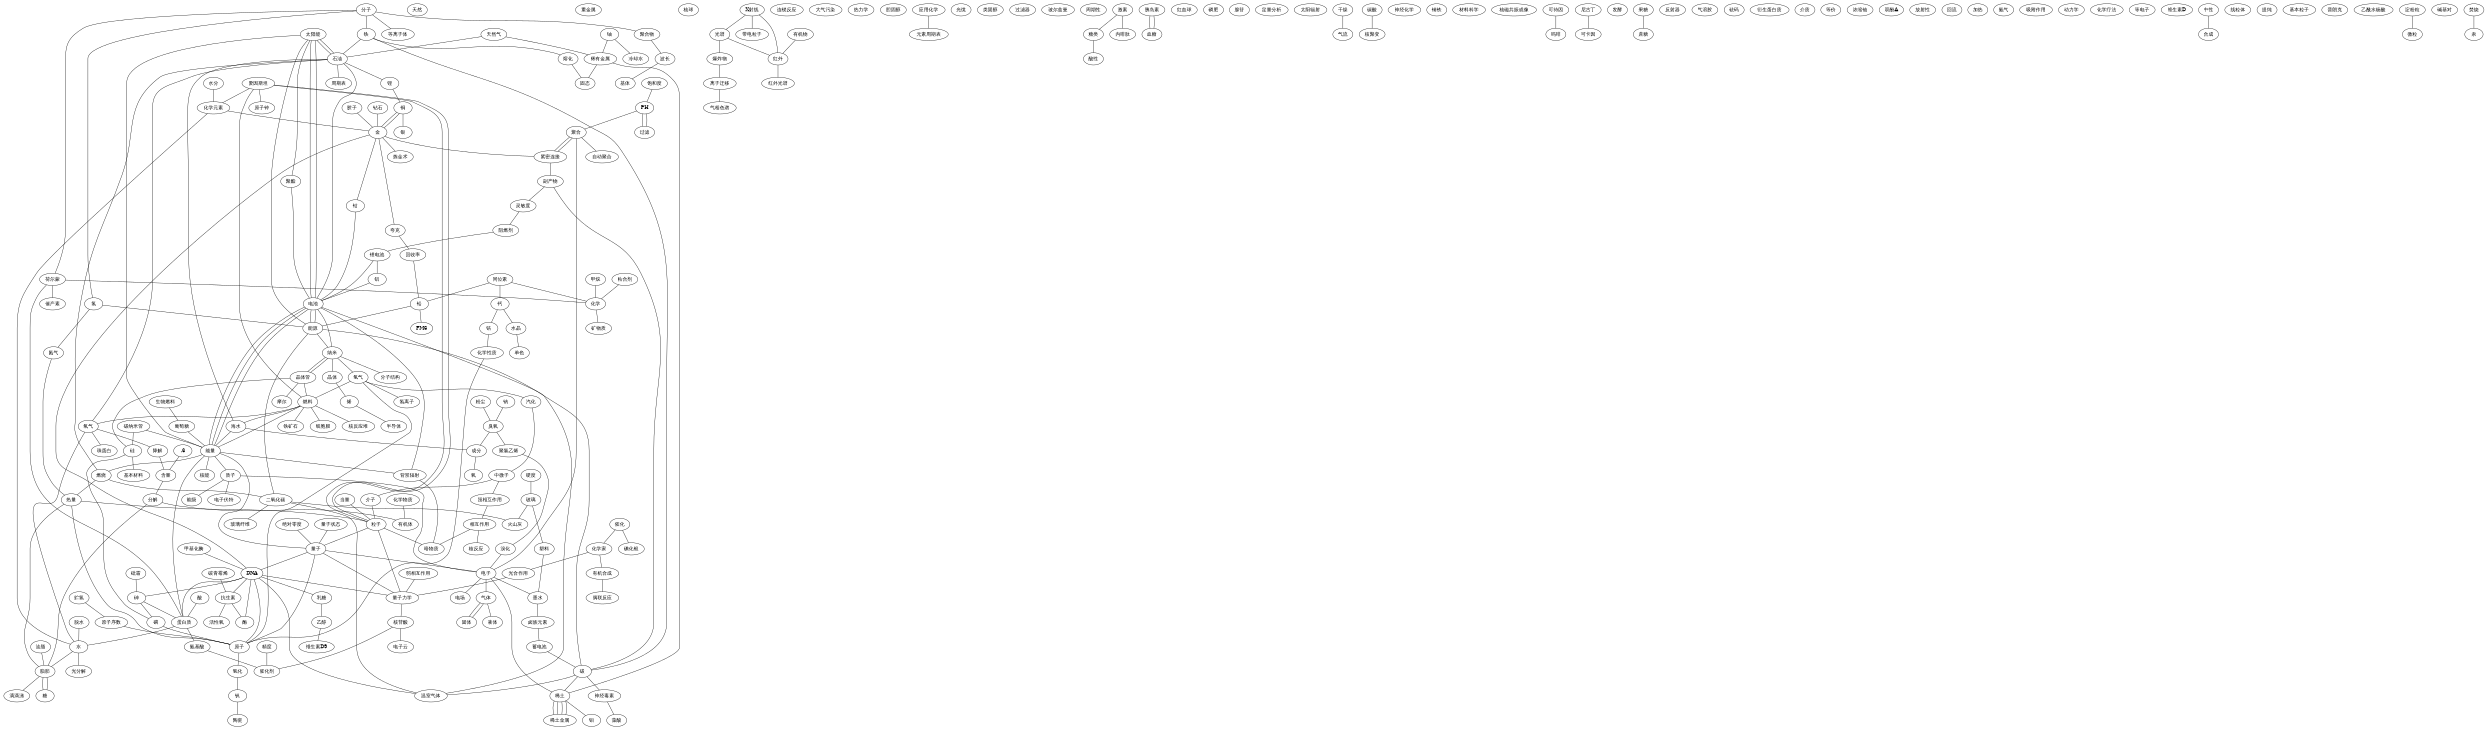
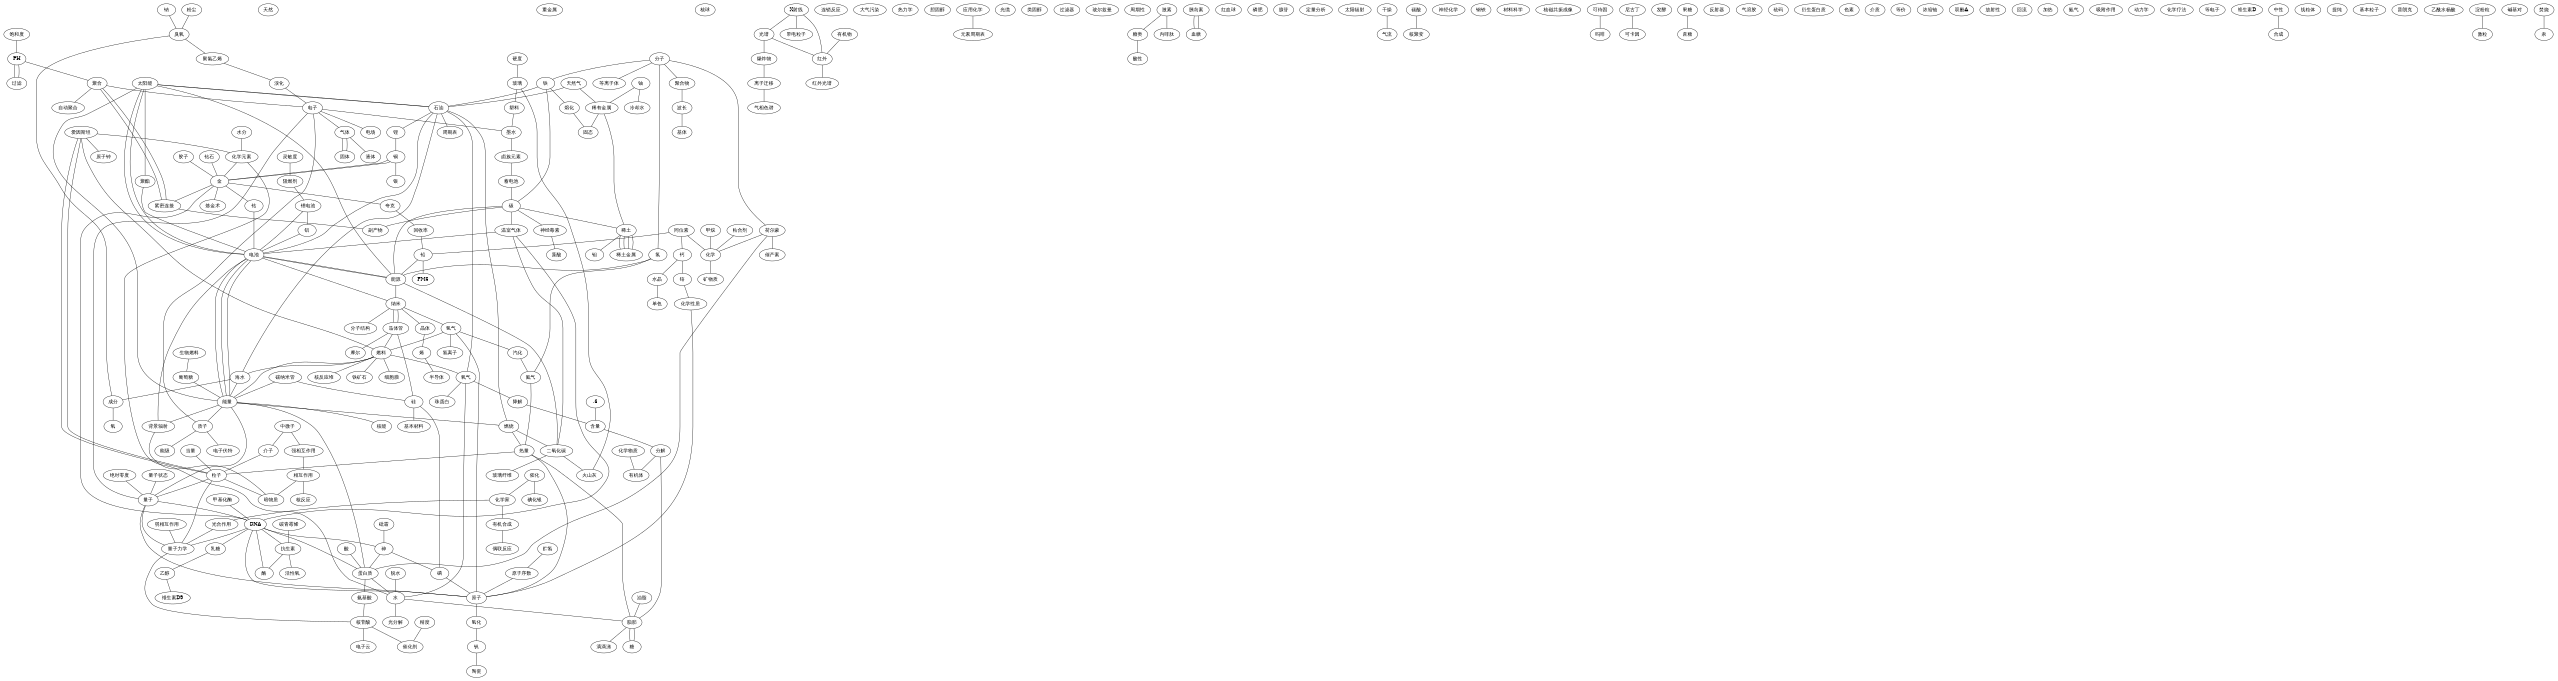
none -> (1849, 10)
(537, 194) -> none
(533, 444) -> (524, 365)
(512, 642) -> none
(232, 659) -> (364, 610)
